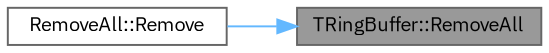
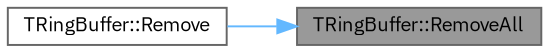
(117, 26) -> (117, 26)
